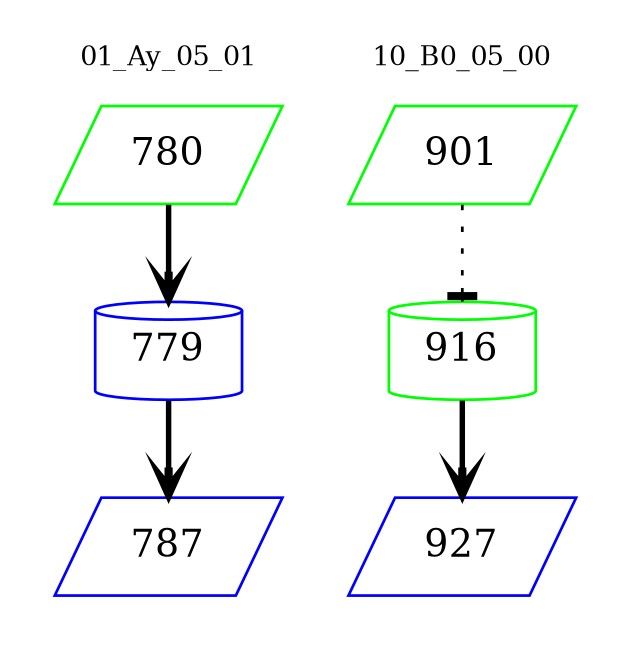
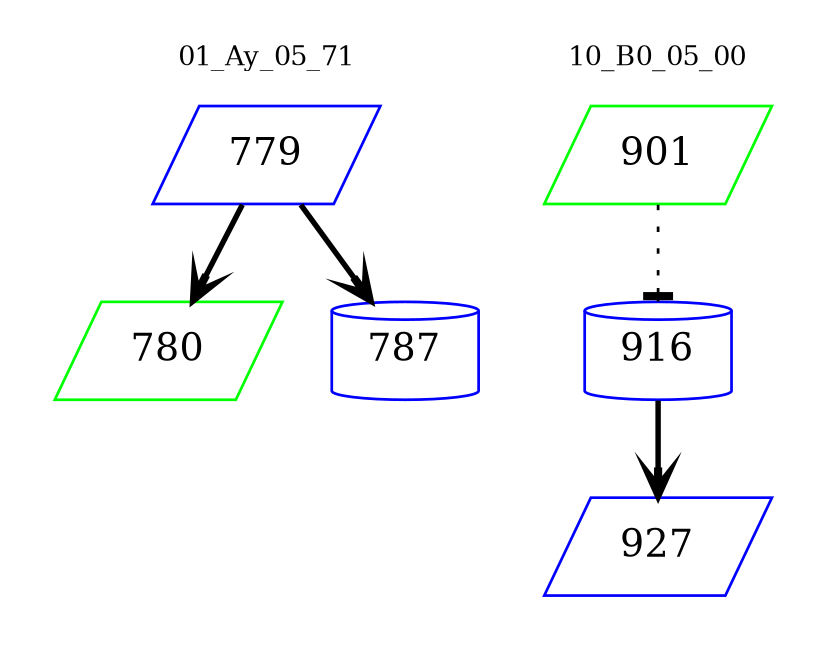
(169, 58) -> (267, 58)
(169, 240) -> (224, 241)
(169, 351) -> (267, 155)
(462, 351) -> (658, 351)
(169, 547) -> (405, 351)
